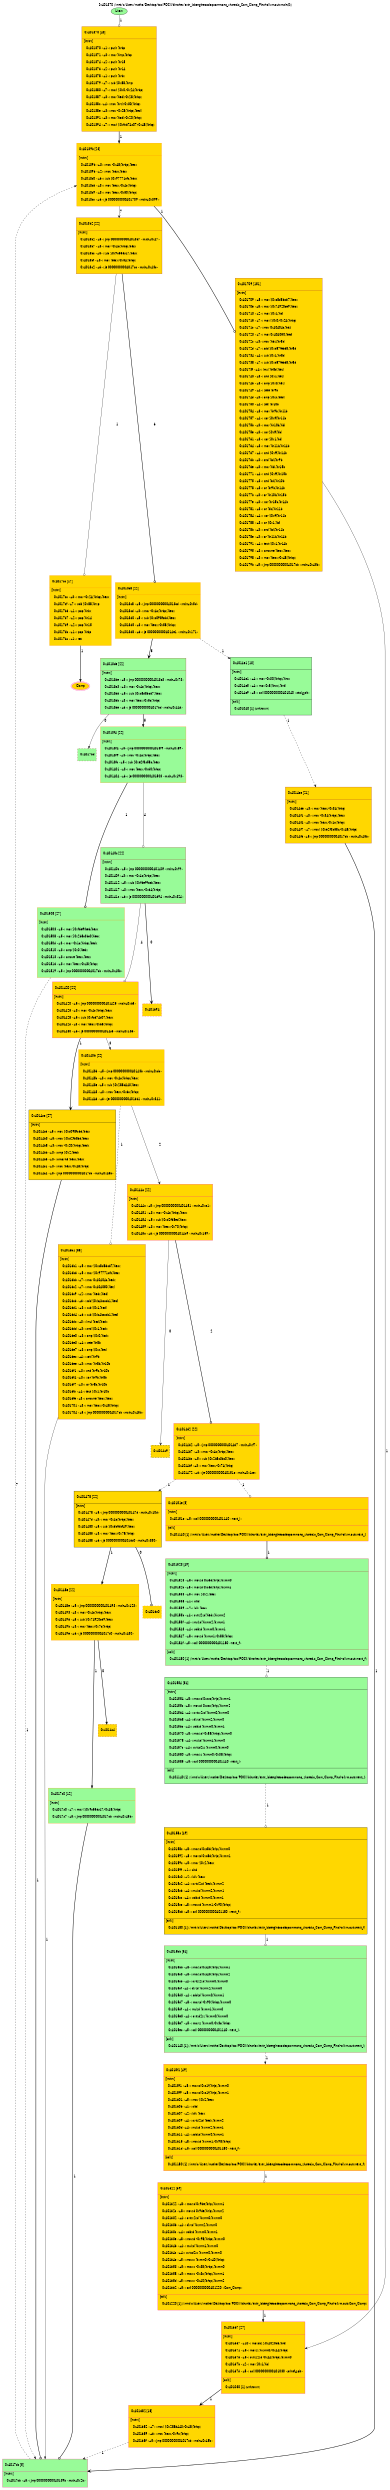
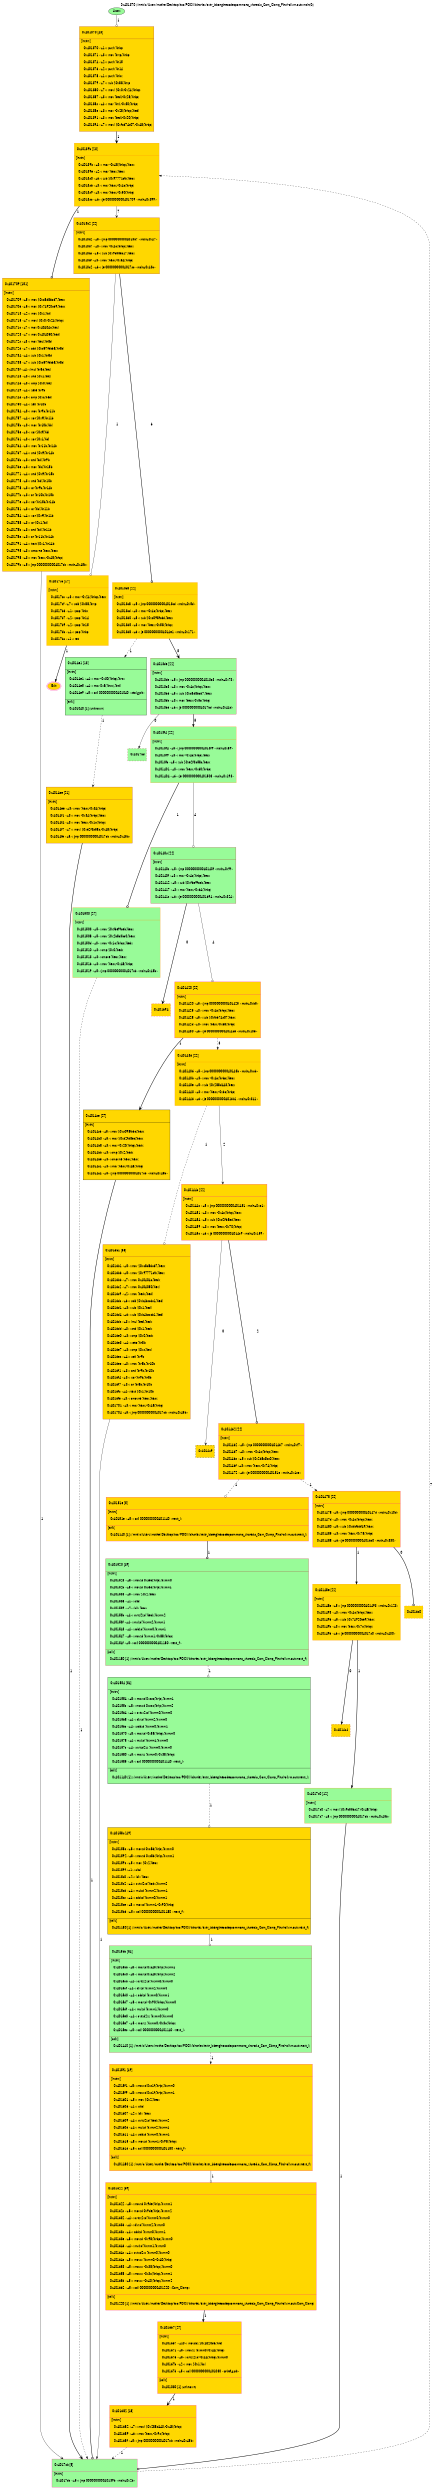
(119, 136) -> (117, 136)
(80, 686) -> (54, 686)
(108, 1043) -> (218, 1043)
(385, 1428) -> (40, 1519)
(118, 1519) -> (357, 1519)
